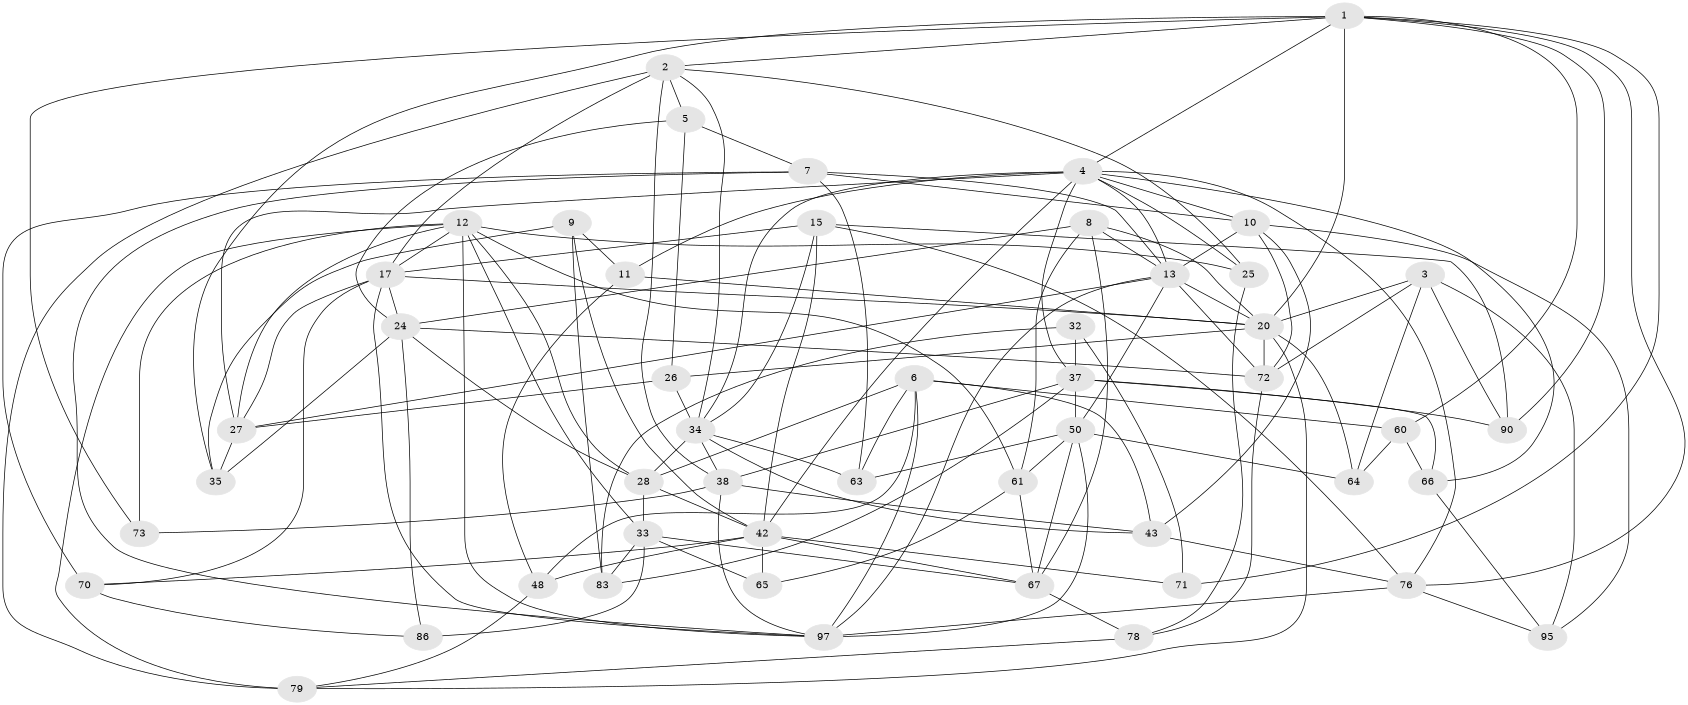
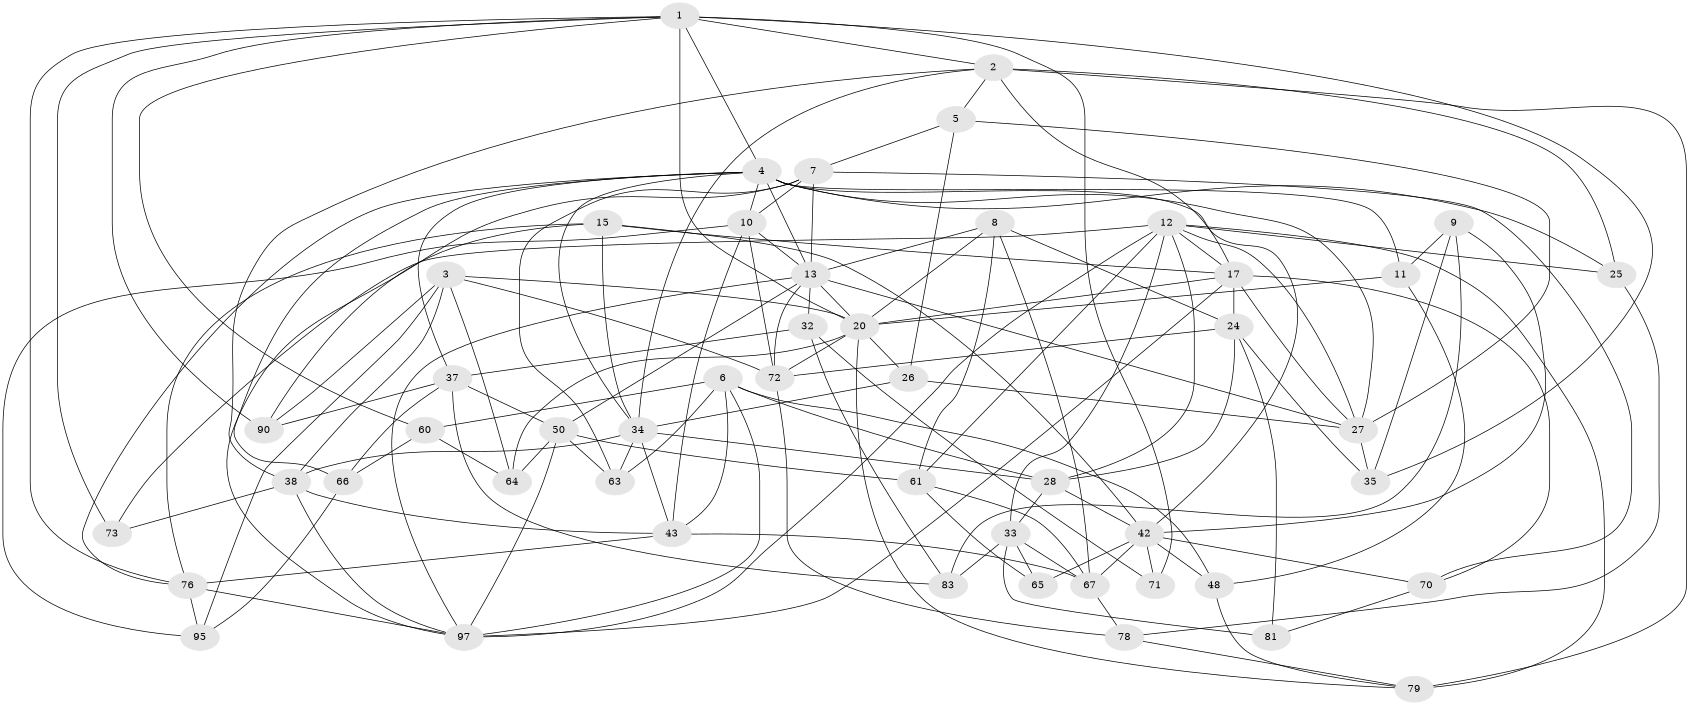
(464, 170) -> (1412, 169)
none -> (810, 296)
(899, 430) -> (381, 385)
(1055, 508) -> (875, 541)
(423, 637) -> (1271, 637)
